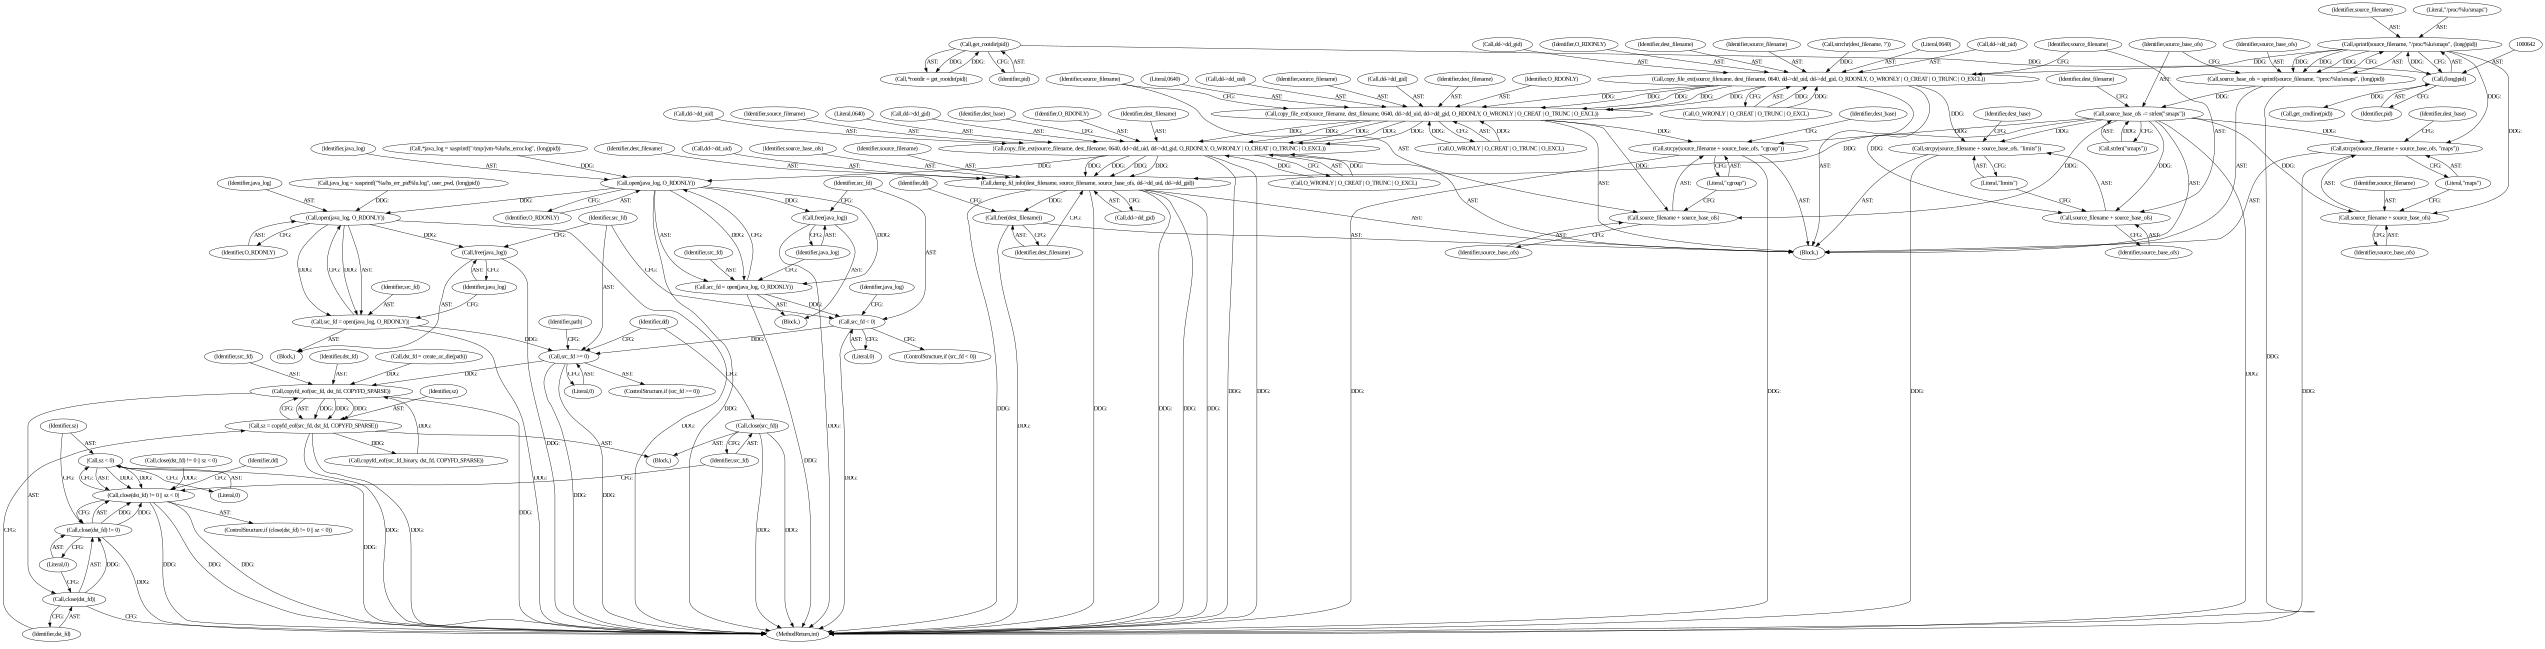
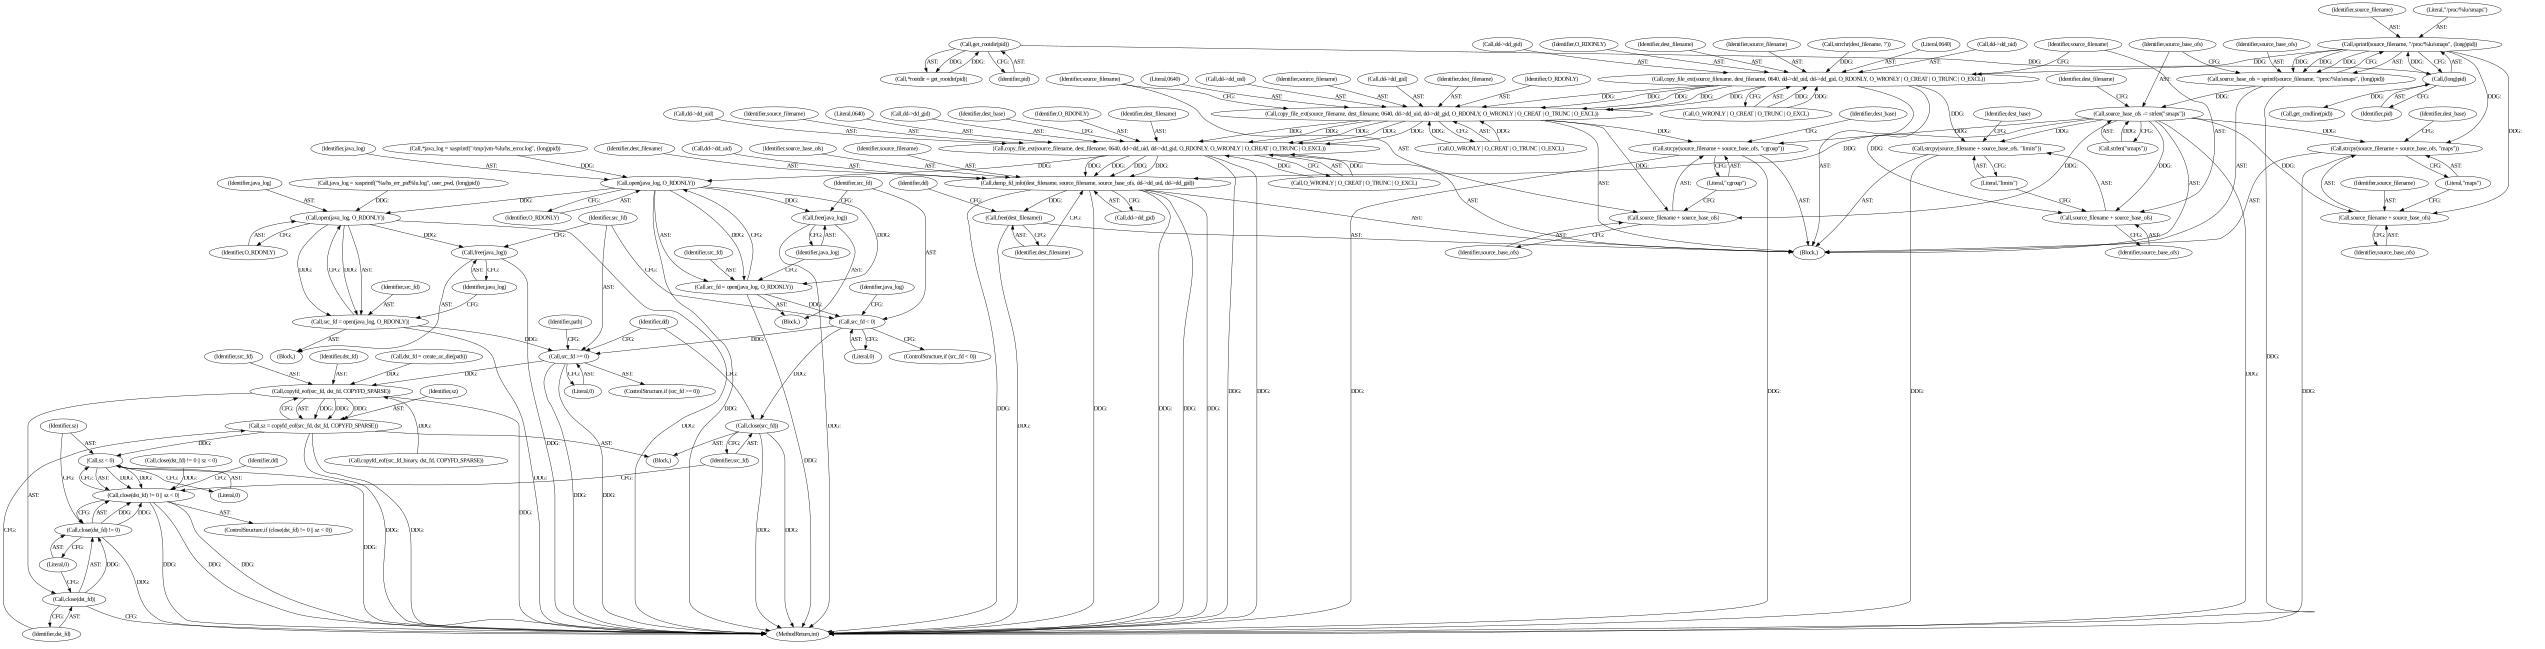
(2526, 45) -> none
(363, 443) -> (192, 442)
(844, 482) -> (797, 367)
